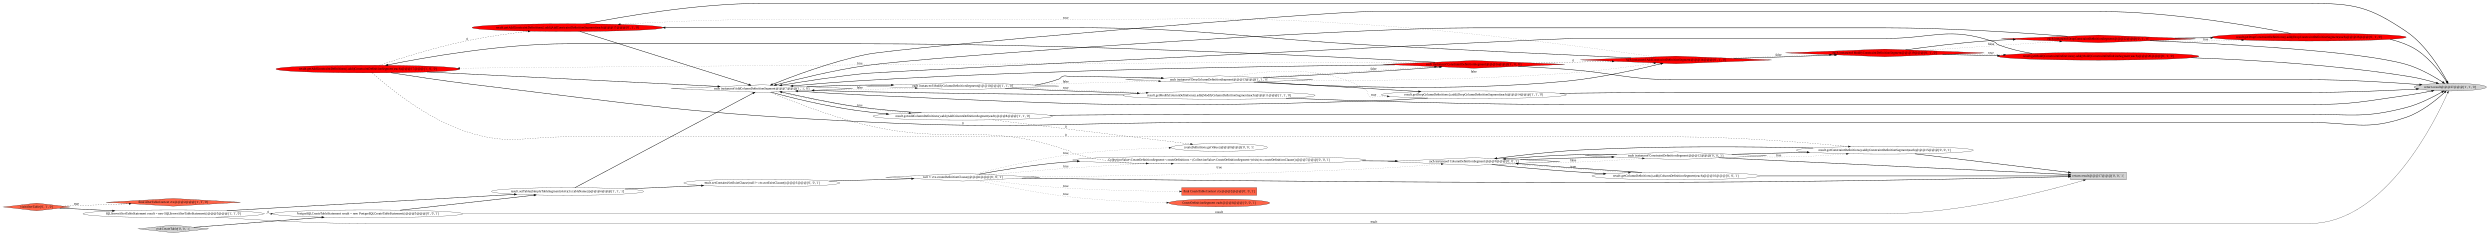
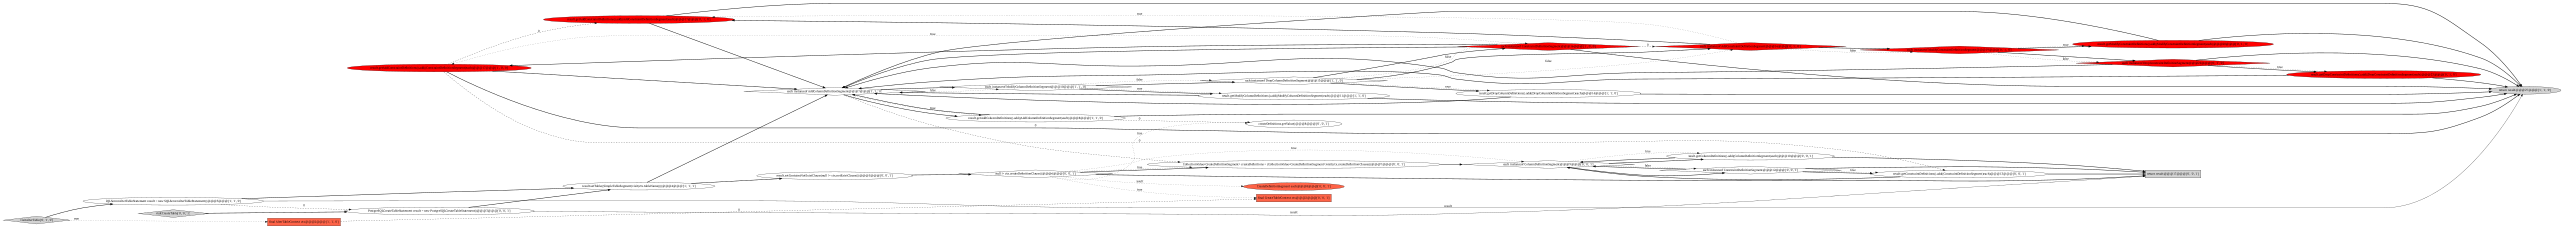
(1066, 194) -> (1140, 181)
(173, 202) -> (304, 222)
(96, 205) -> (167, 221)
(37, 207) -> (37, 220)
none -> (797, 210)
